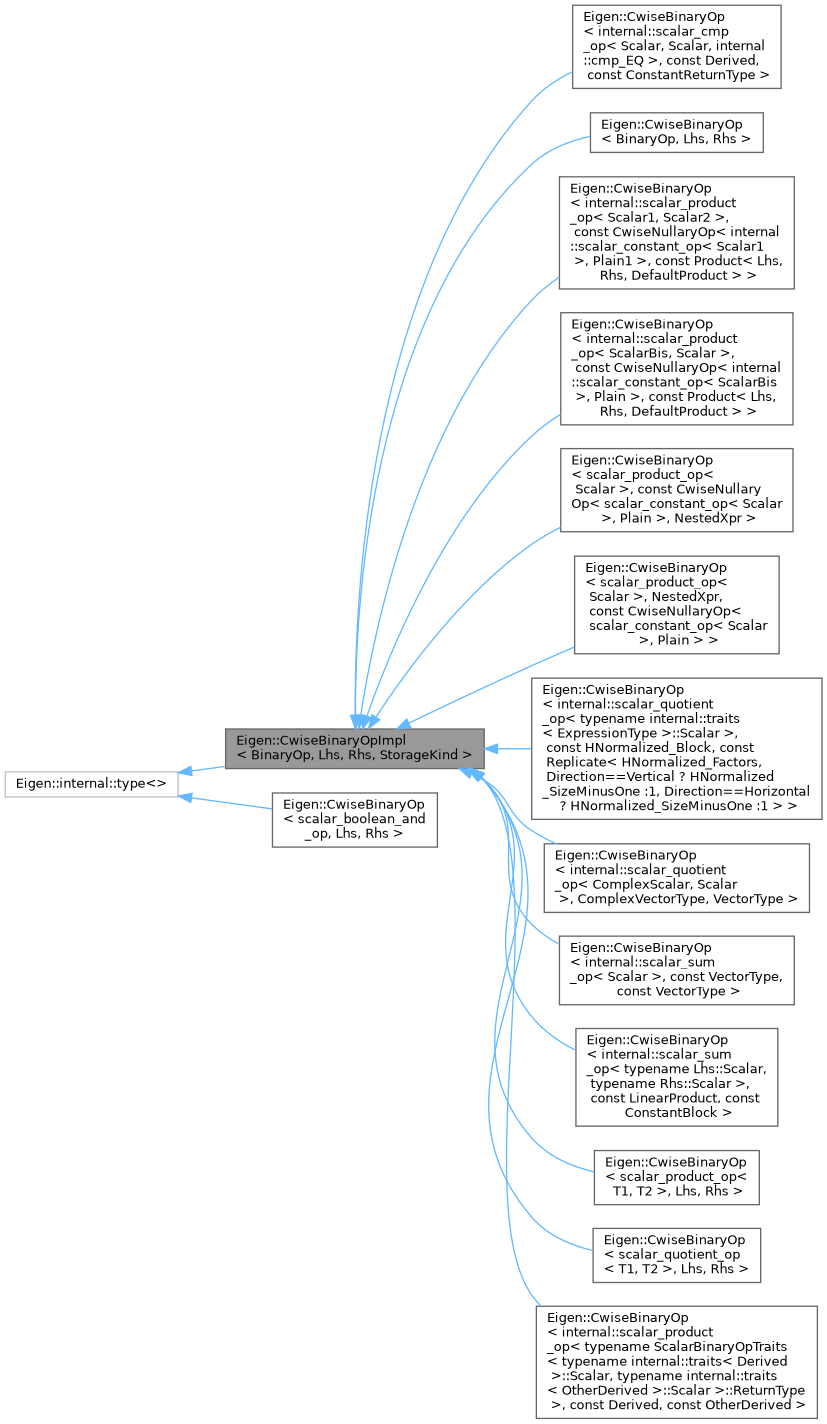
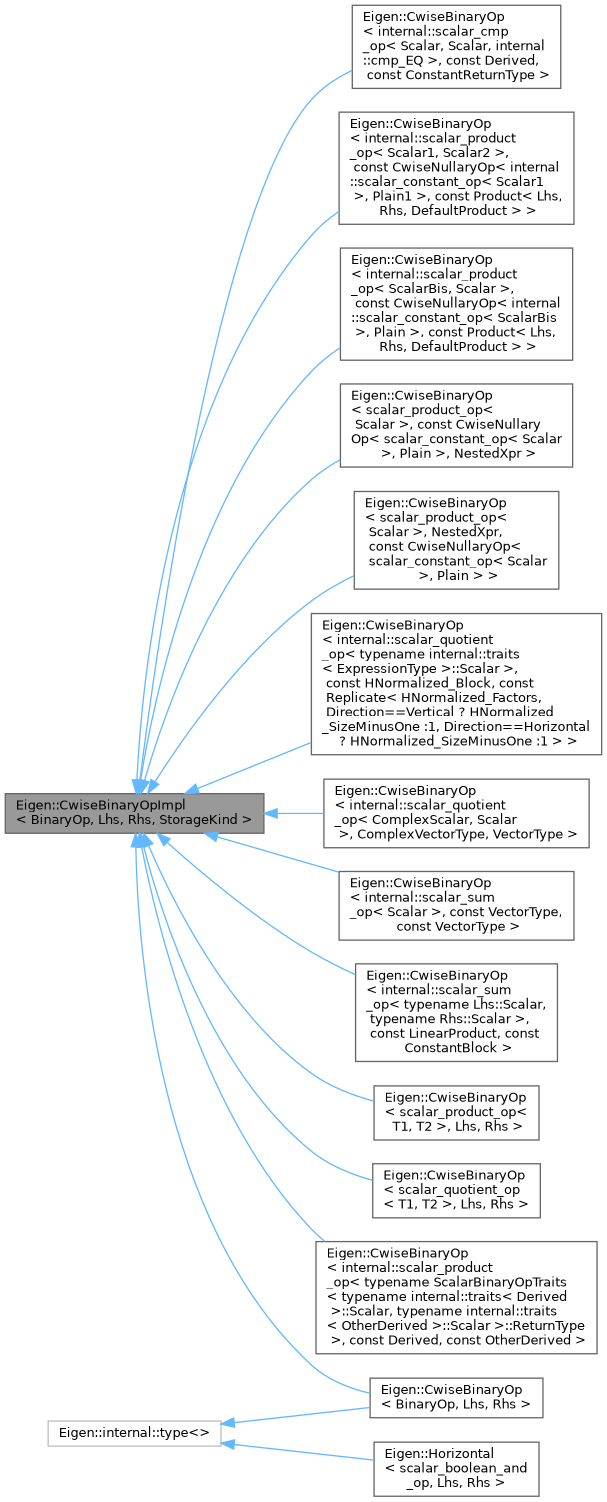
(209, 769) -> (302, 1415)
(355, 820) -> (457, 1469)
